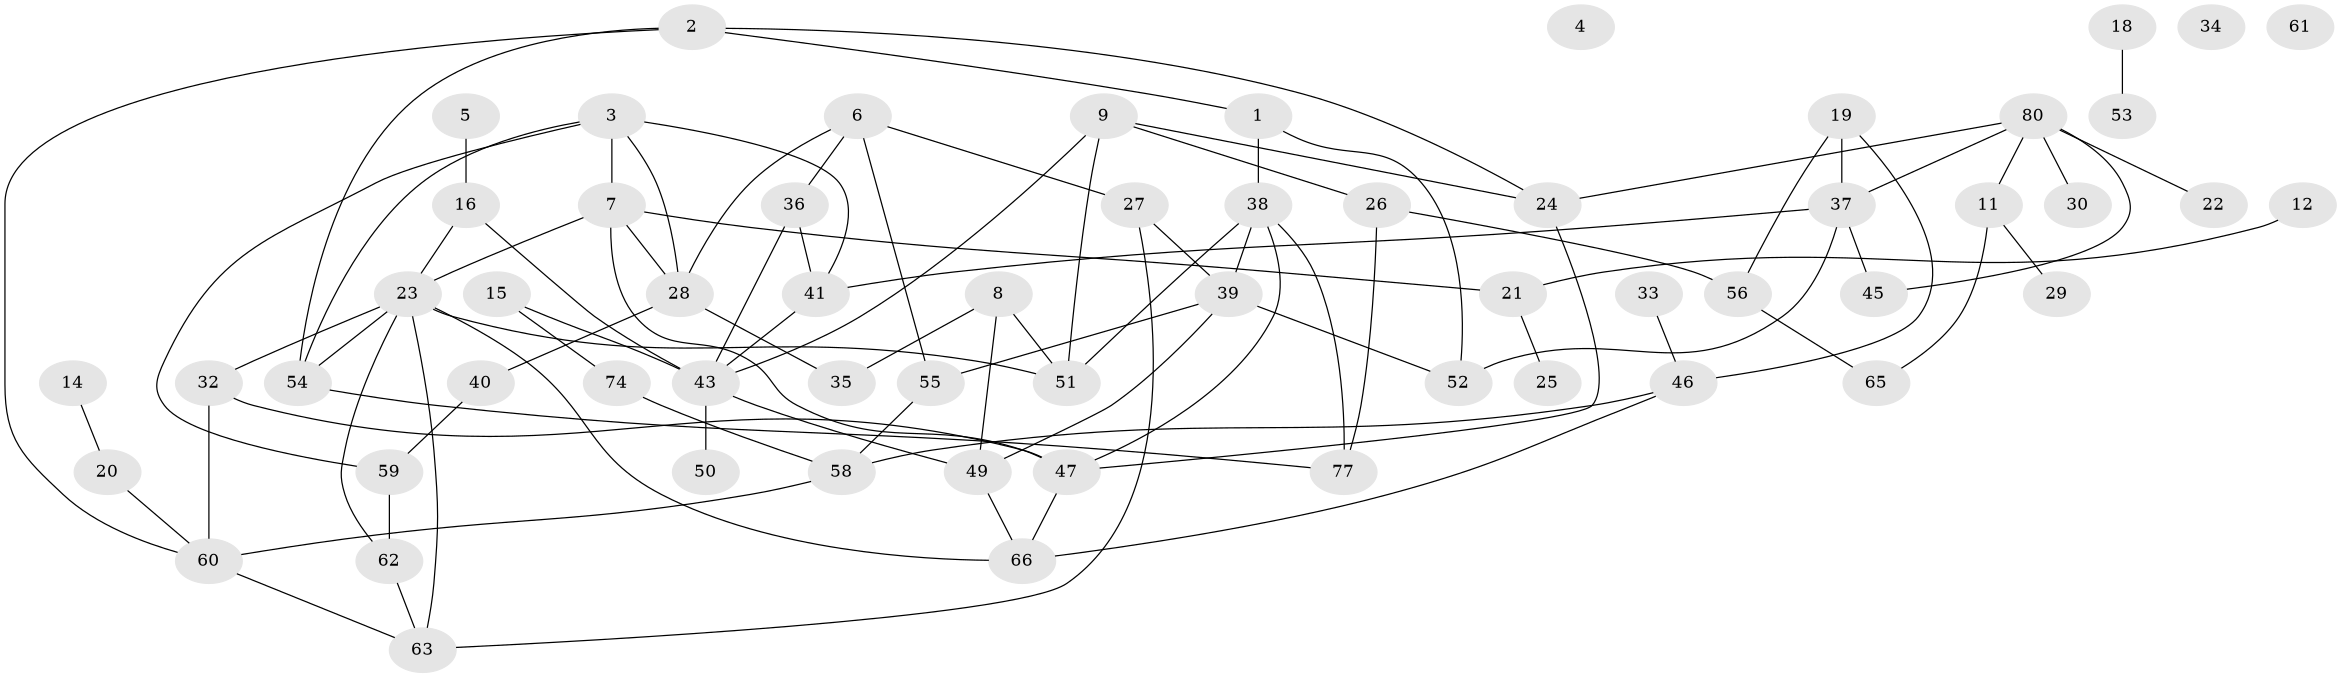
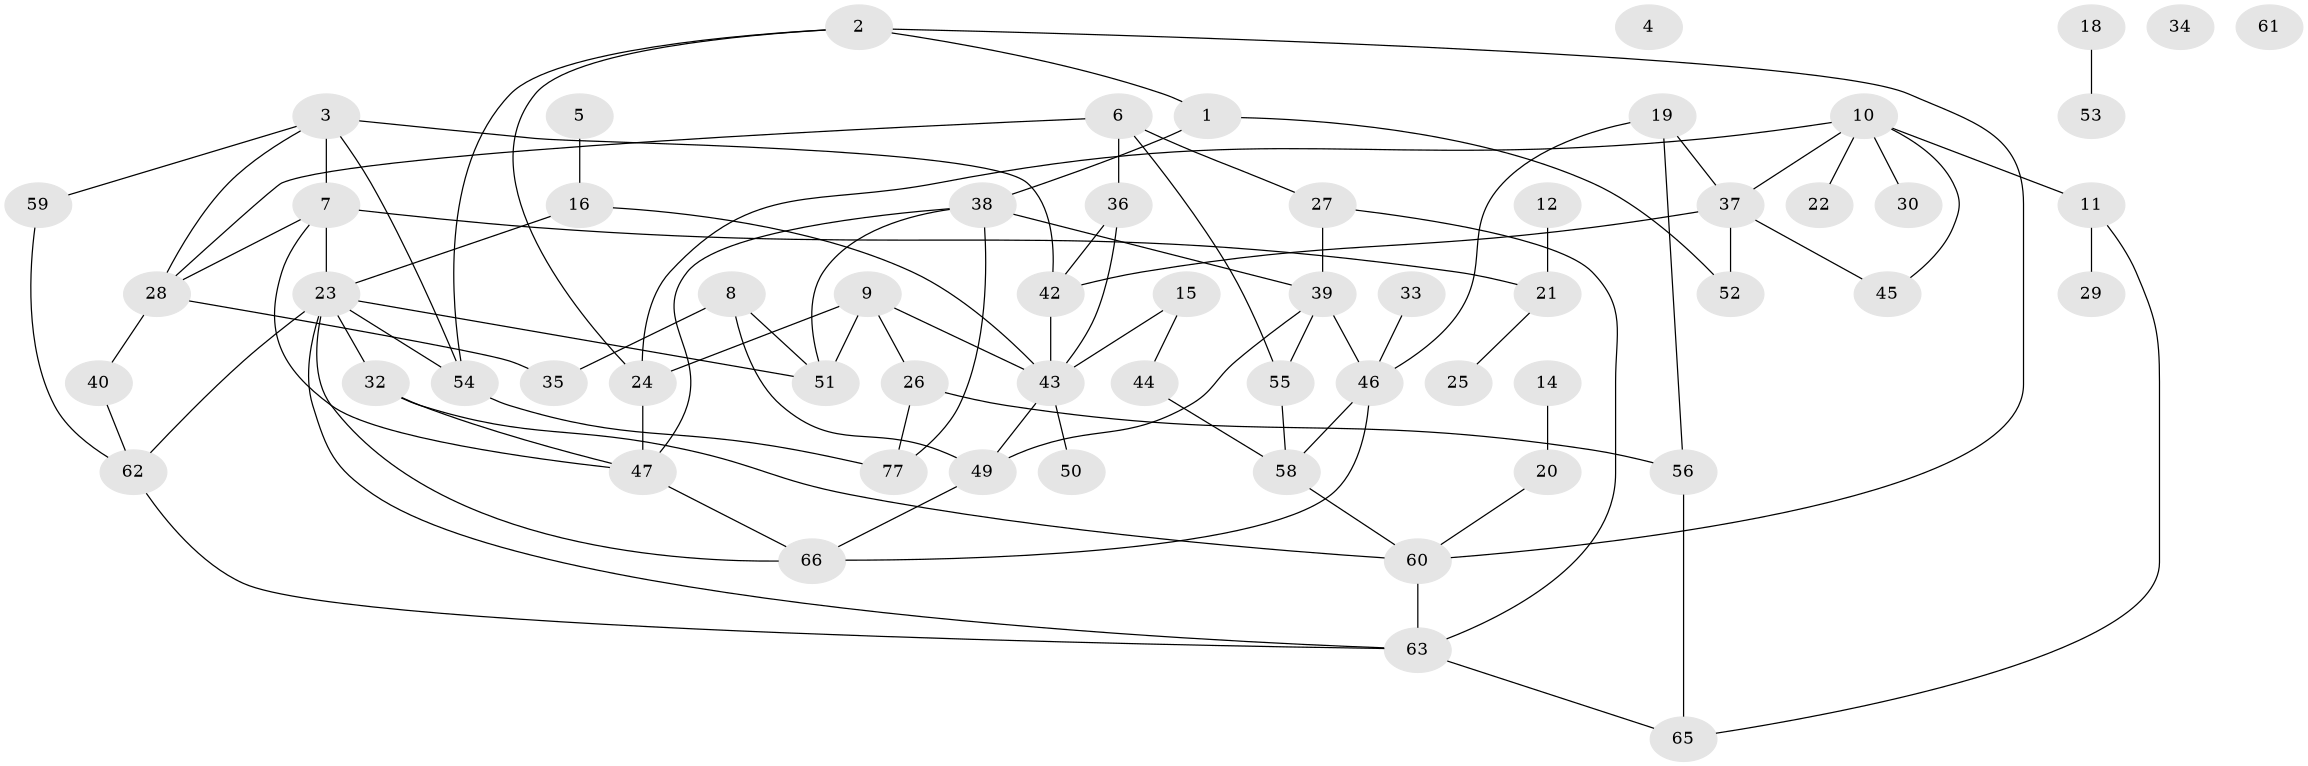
(2033, 116) -> (1864, 116)
(816, 294) -> (1051, 294)
(1344, 339) -> (1346, 339)
(617, 383) -> (1145, 383)
(439, 424) -> (116, 428)
none -> (1551, 695)
